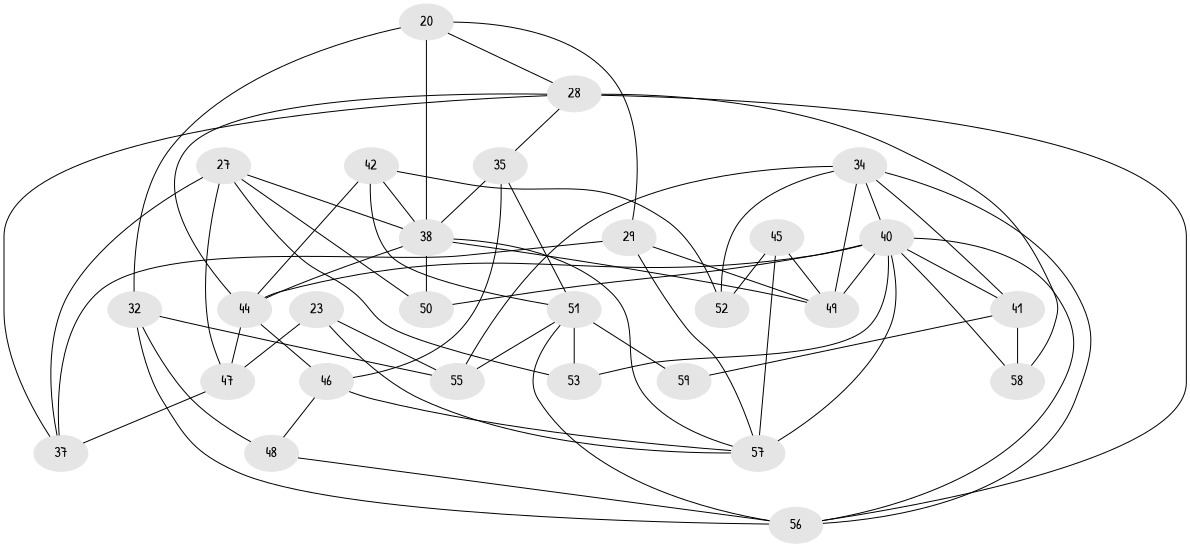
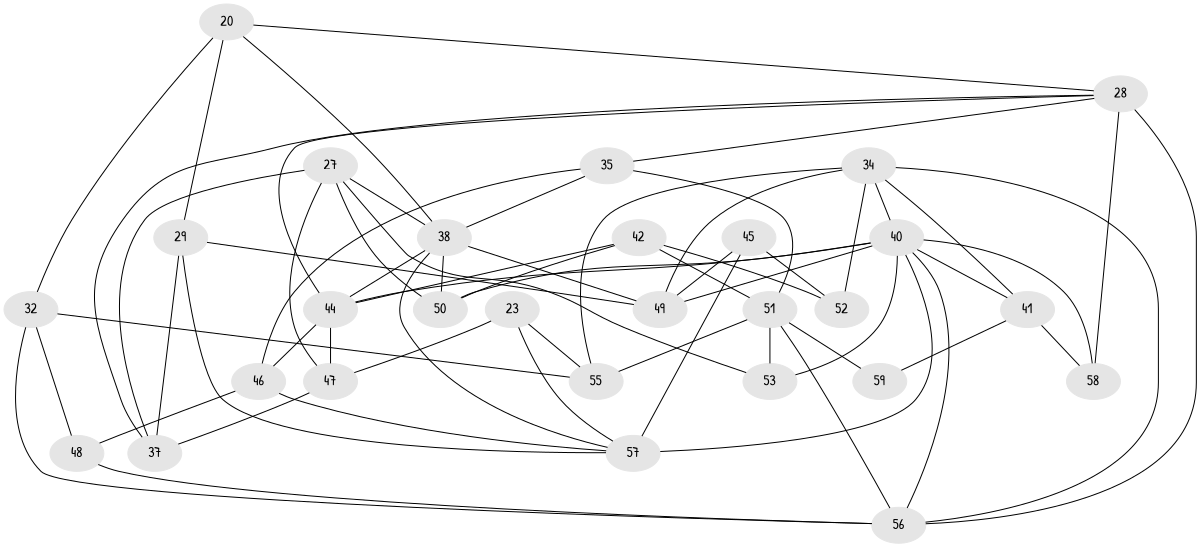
(399, 202) -> (549, 266)
